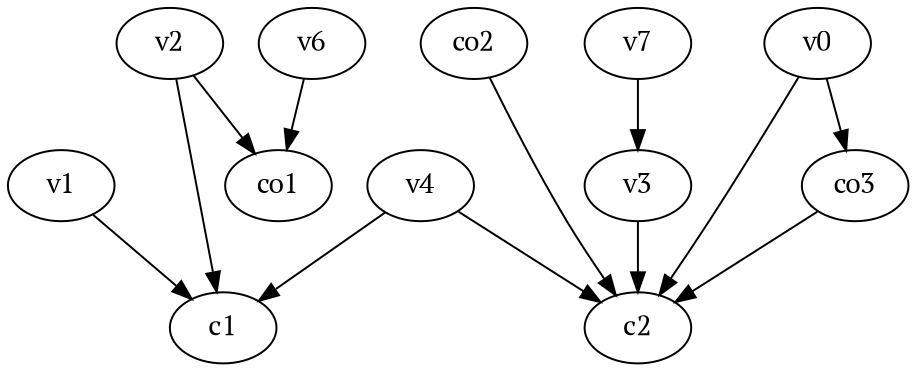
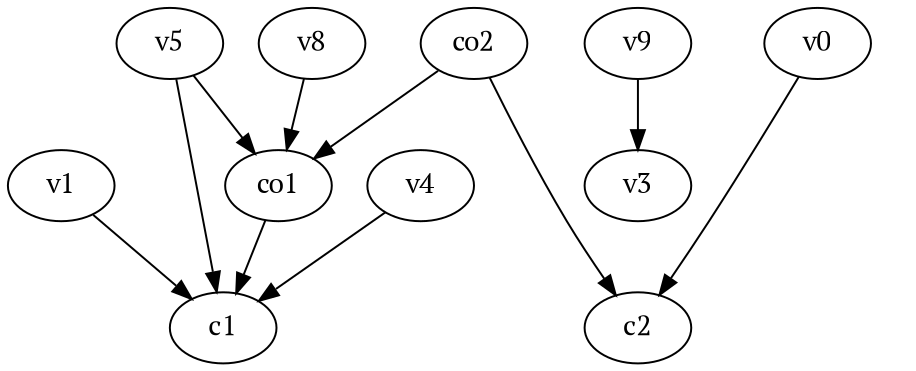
(170, 43) -> (170, 43)
(312, 43) -> (312, 43)
(638, 43) -> (638, 43)
none -> (385, 109)
(855, 186) -> none
(638, 247) -> none
none -> (255, 248)
(521, 252) -> none
